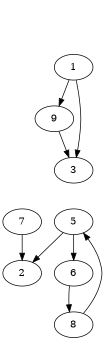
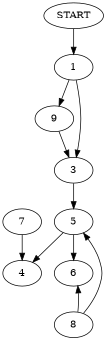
none -> (74, 16)
none -> (74, 192)
(22, 273) -> (22, 273)
(69, 295) -> (78, 303)
